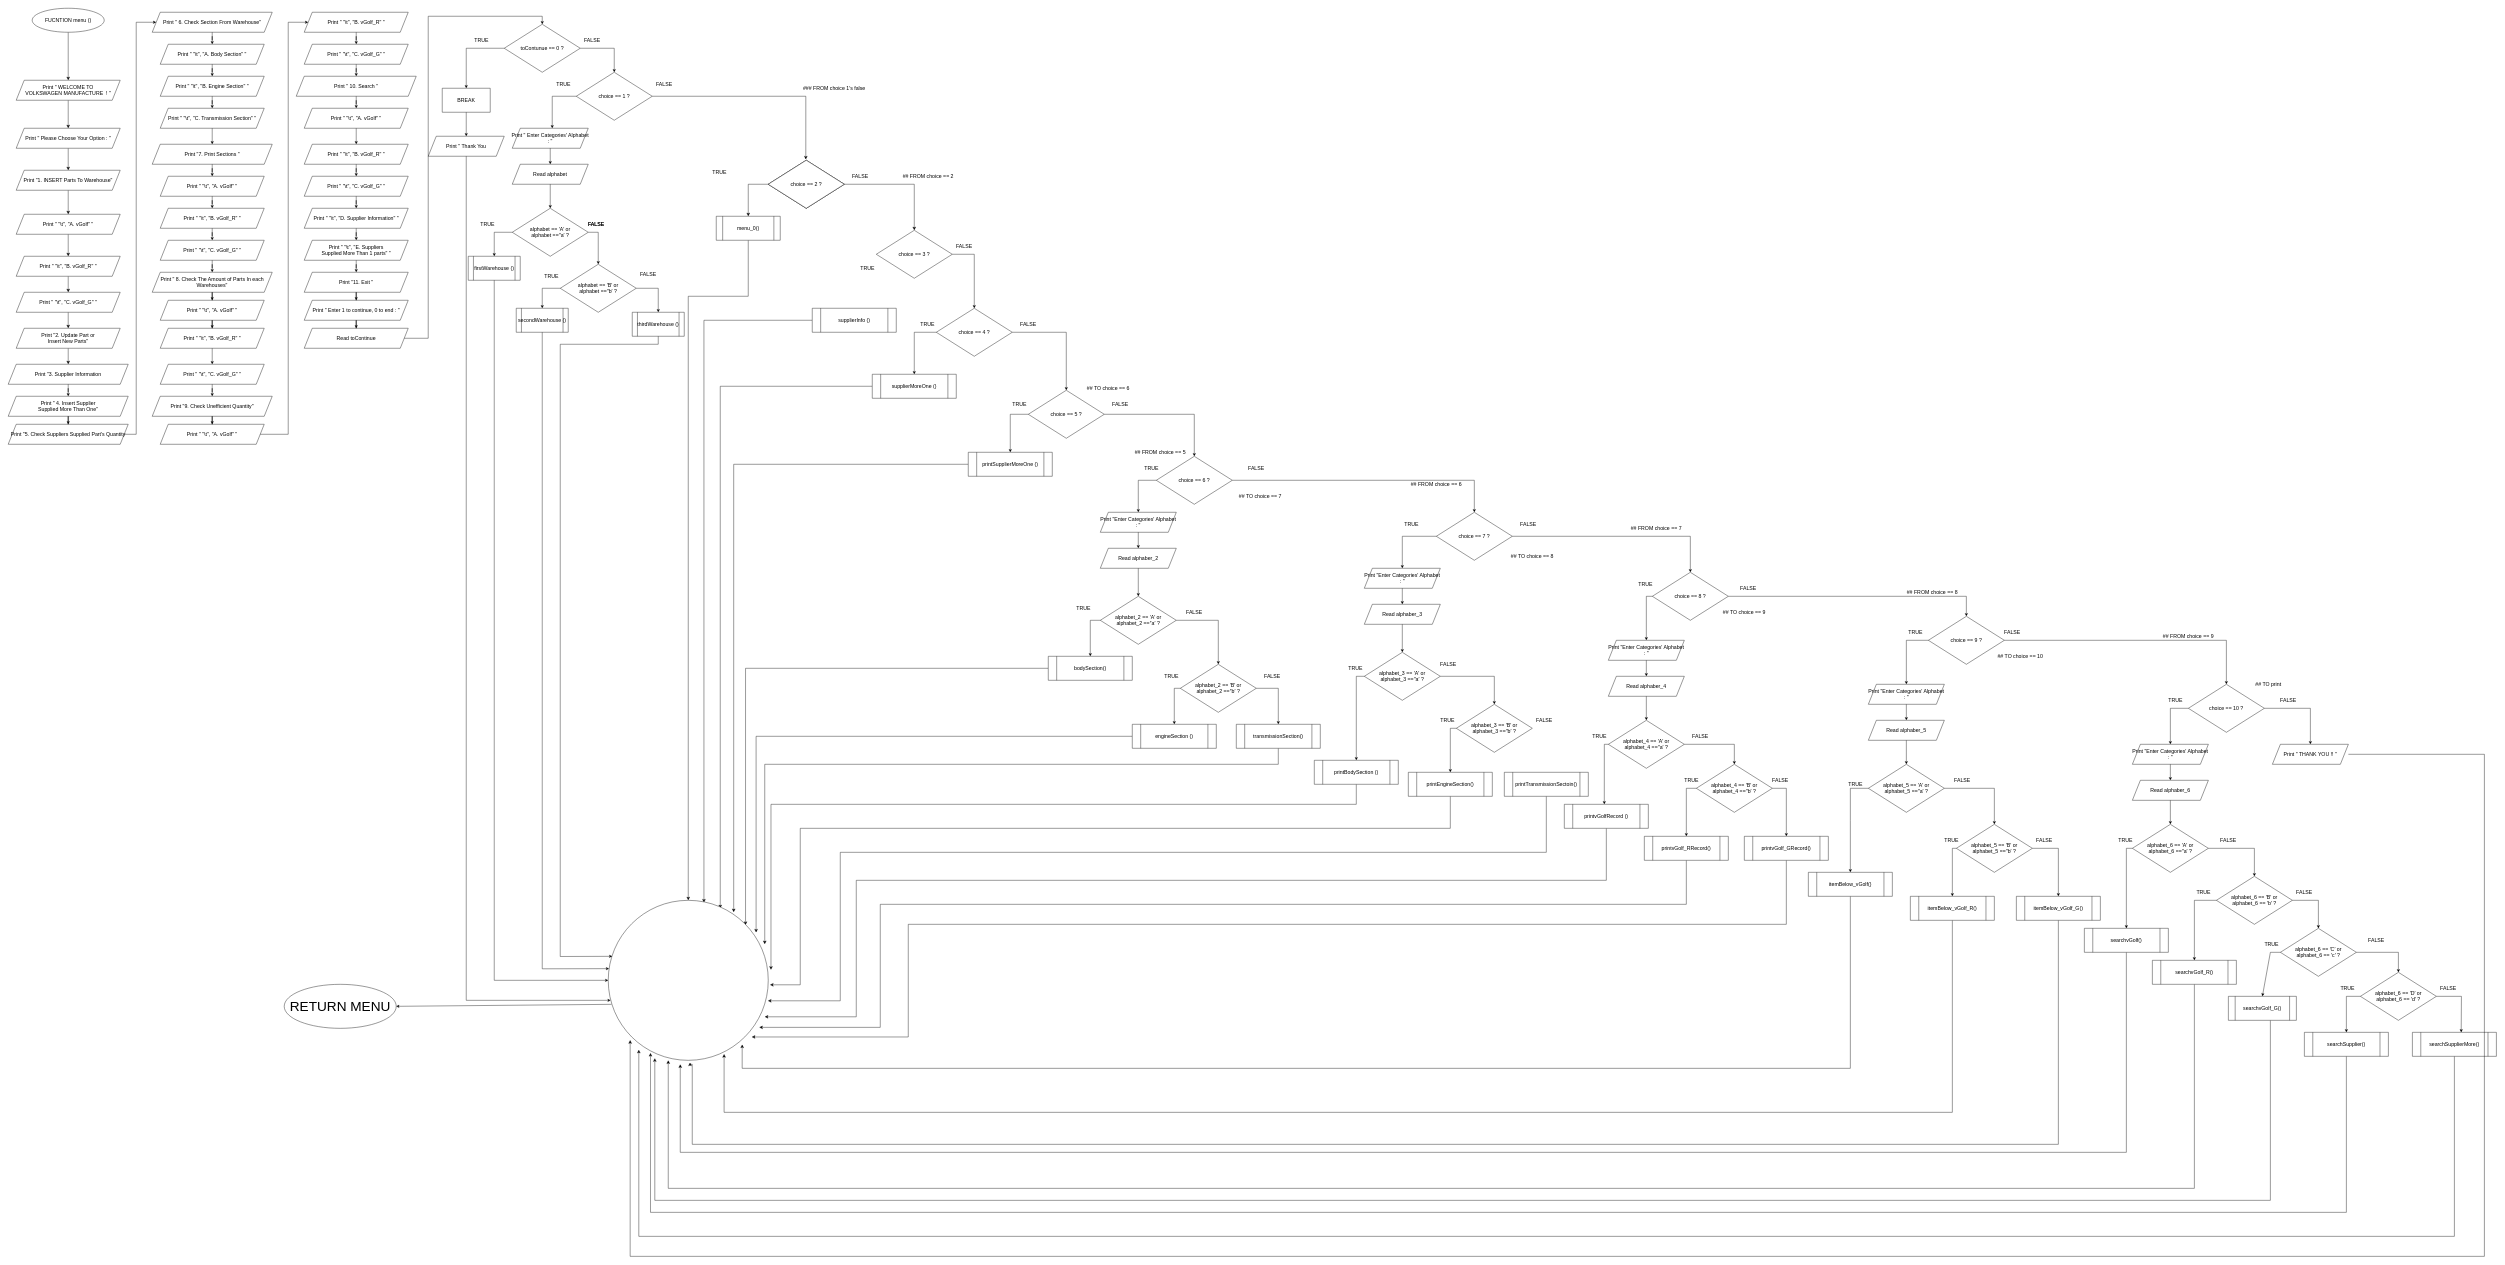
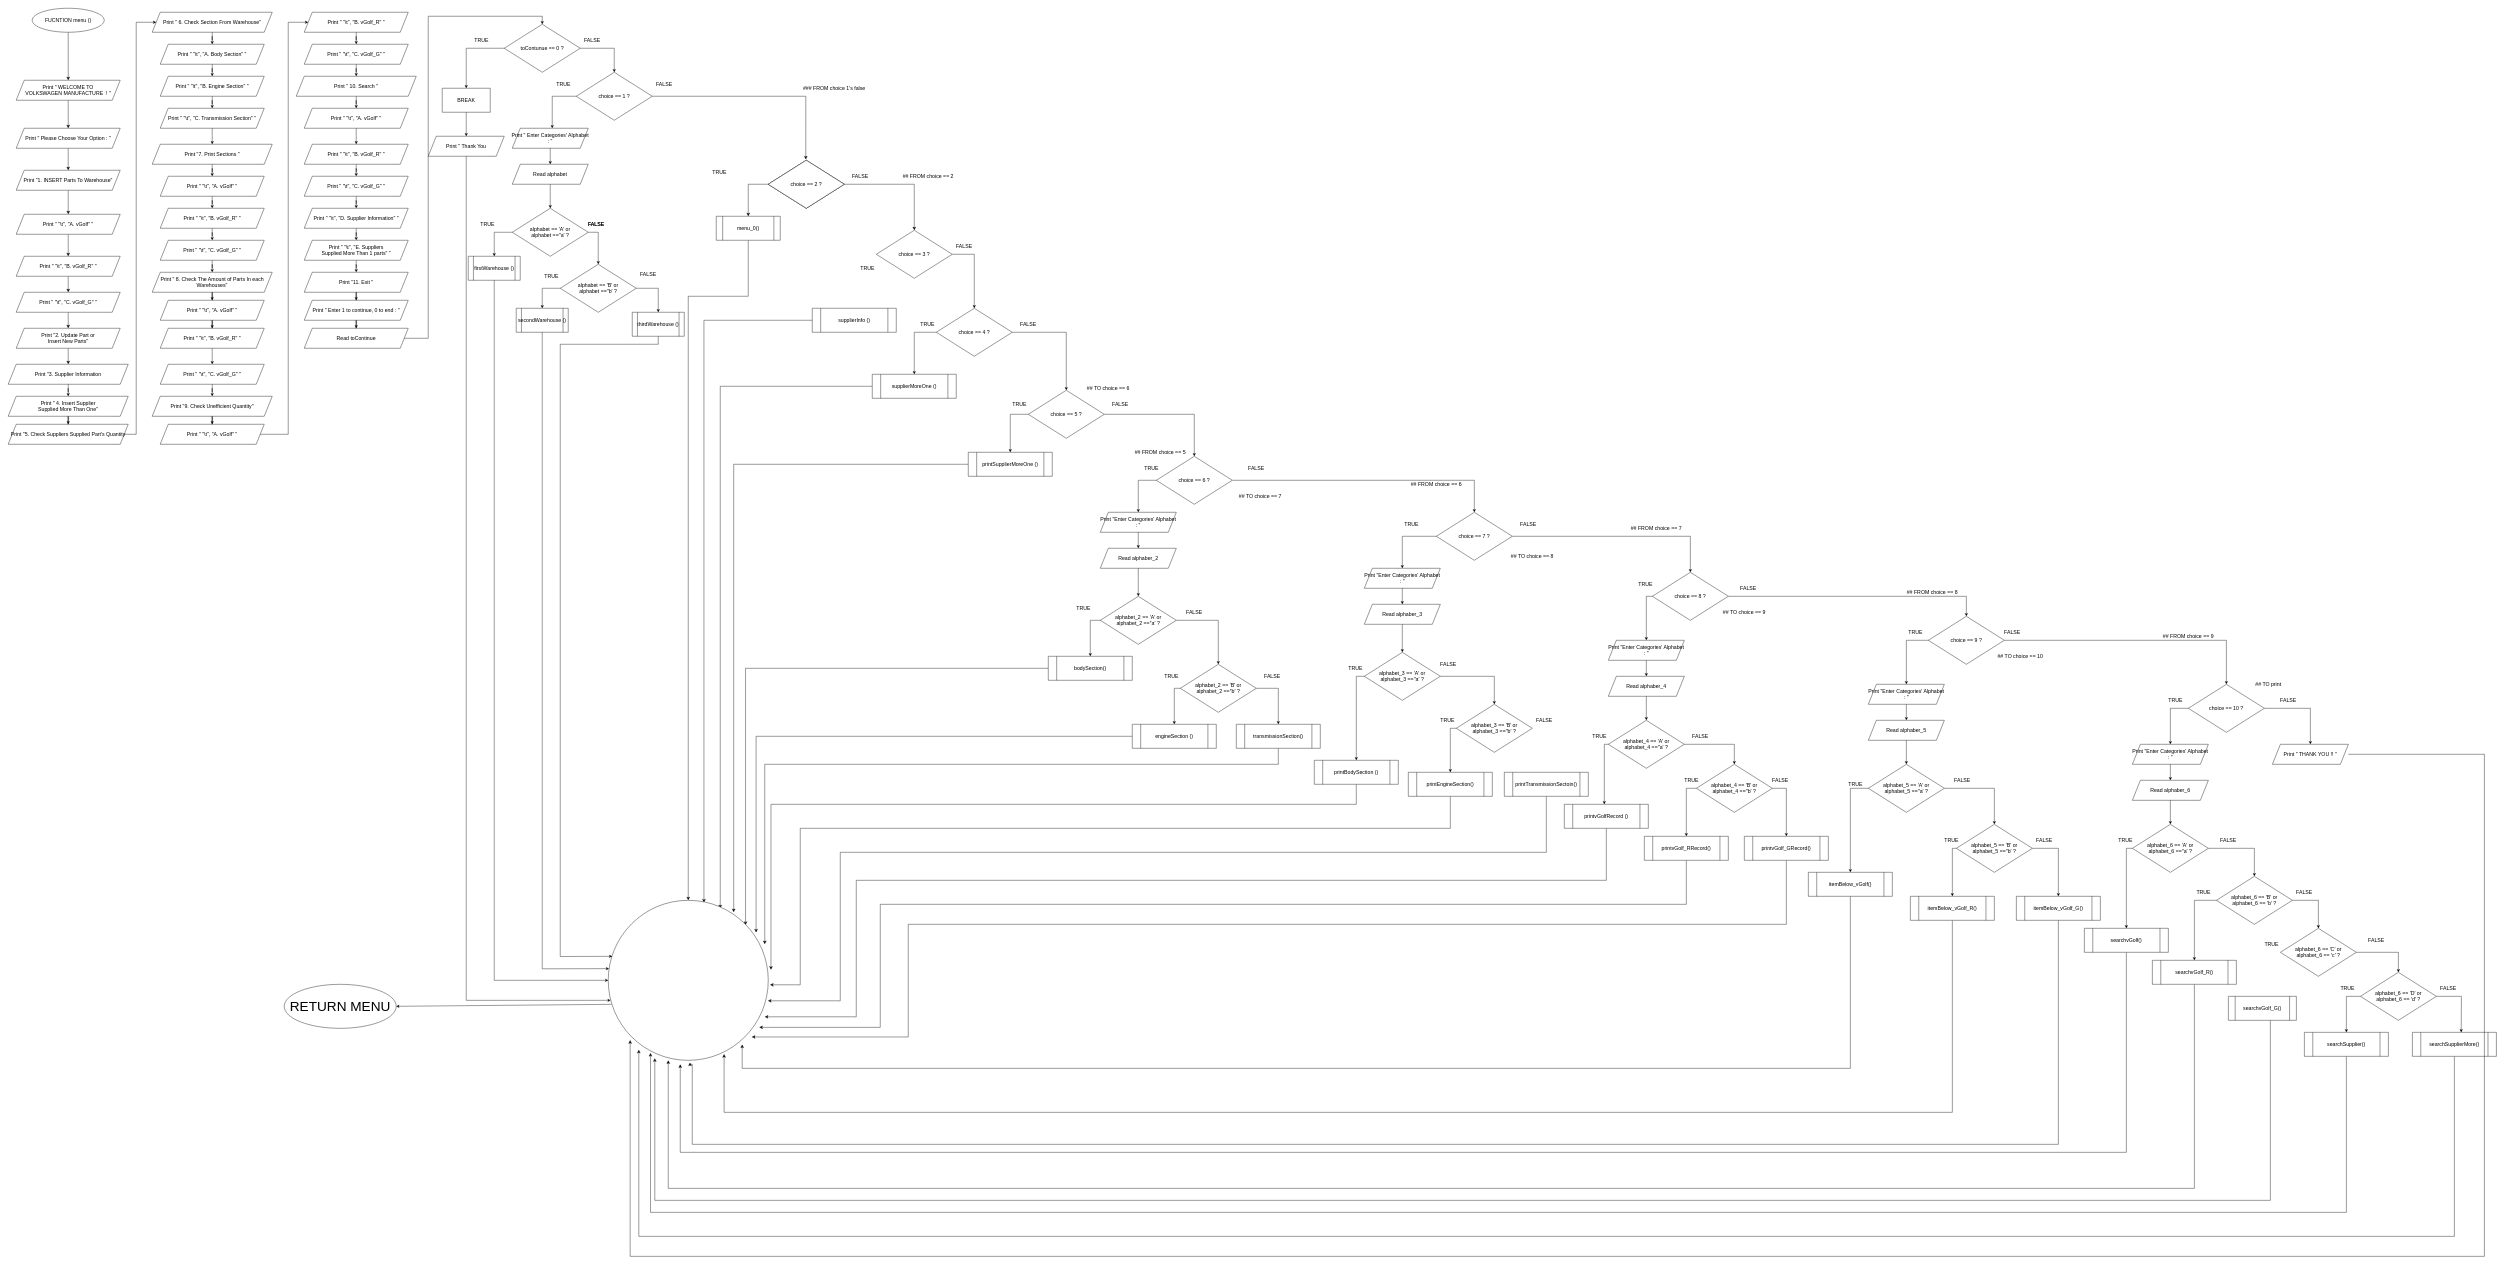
(2263, 992) -> none
